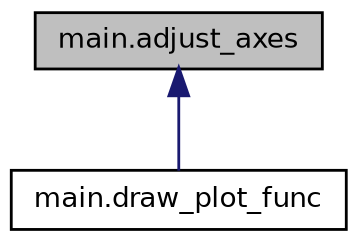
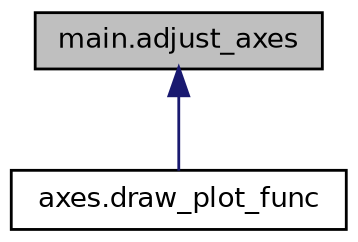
(179, 200) -> (179, 200)
